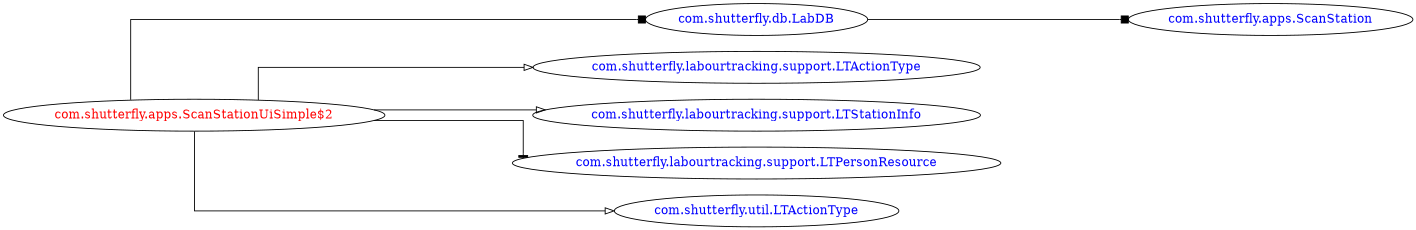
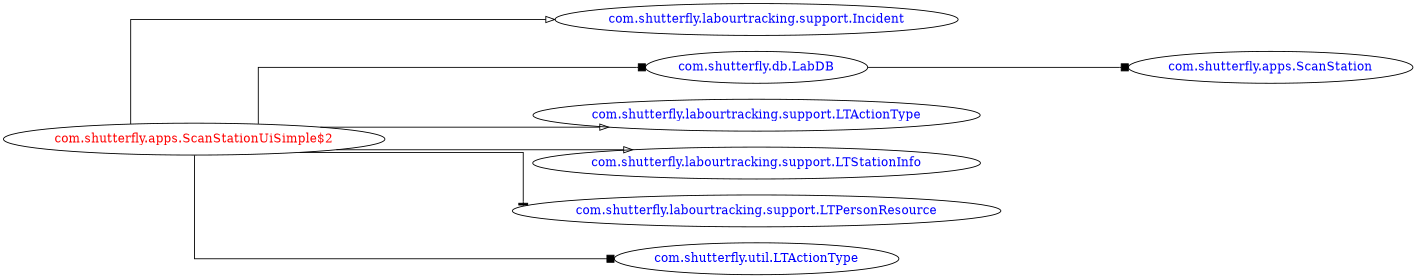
none -> (757, 19)
(360, 211) -> (348, 259)
